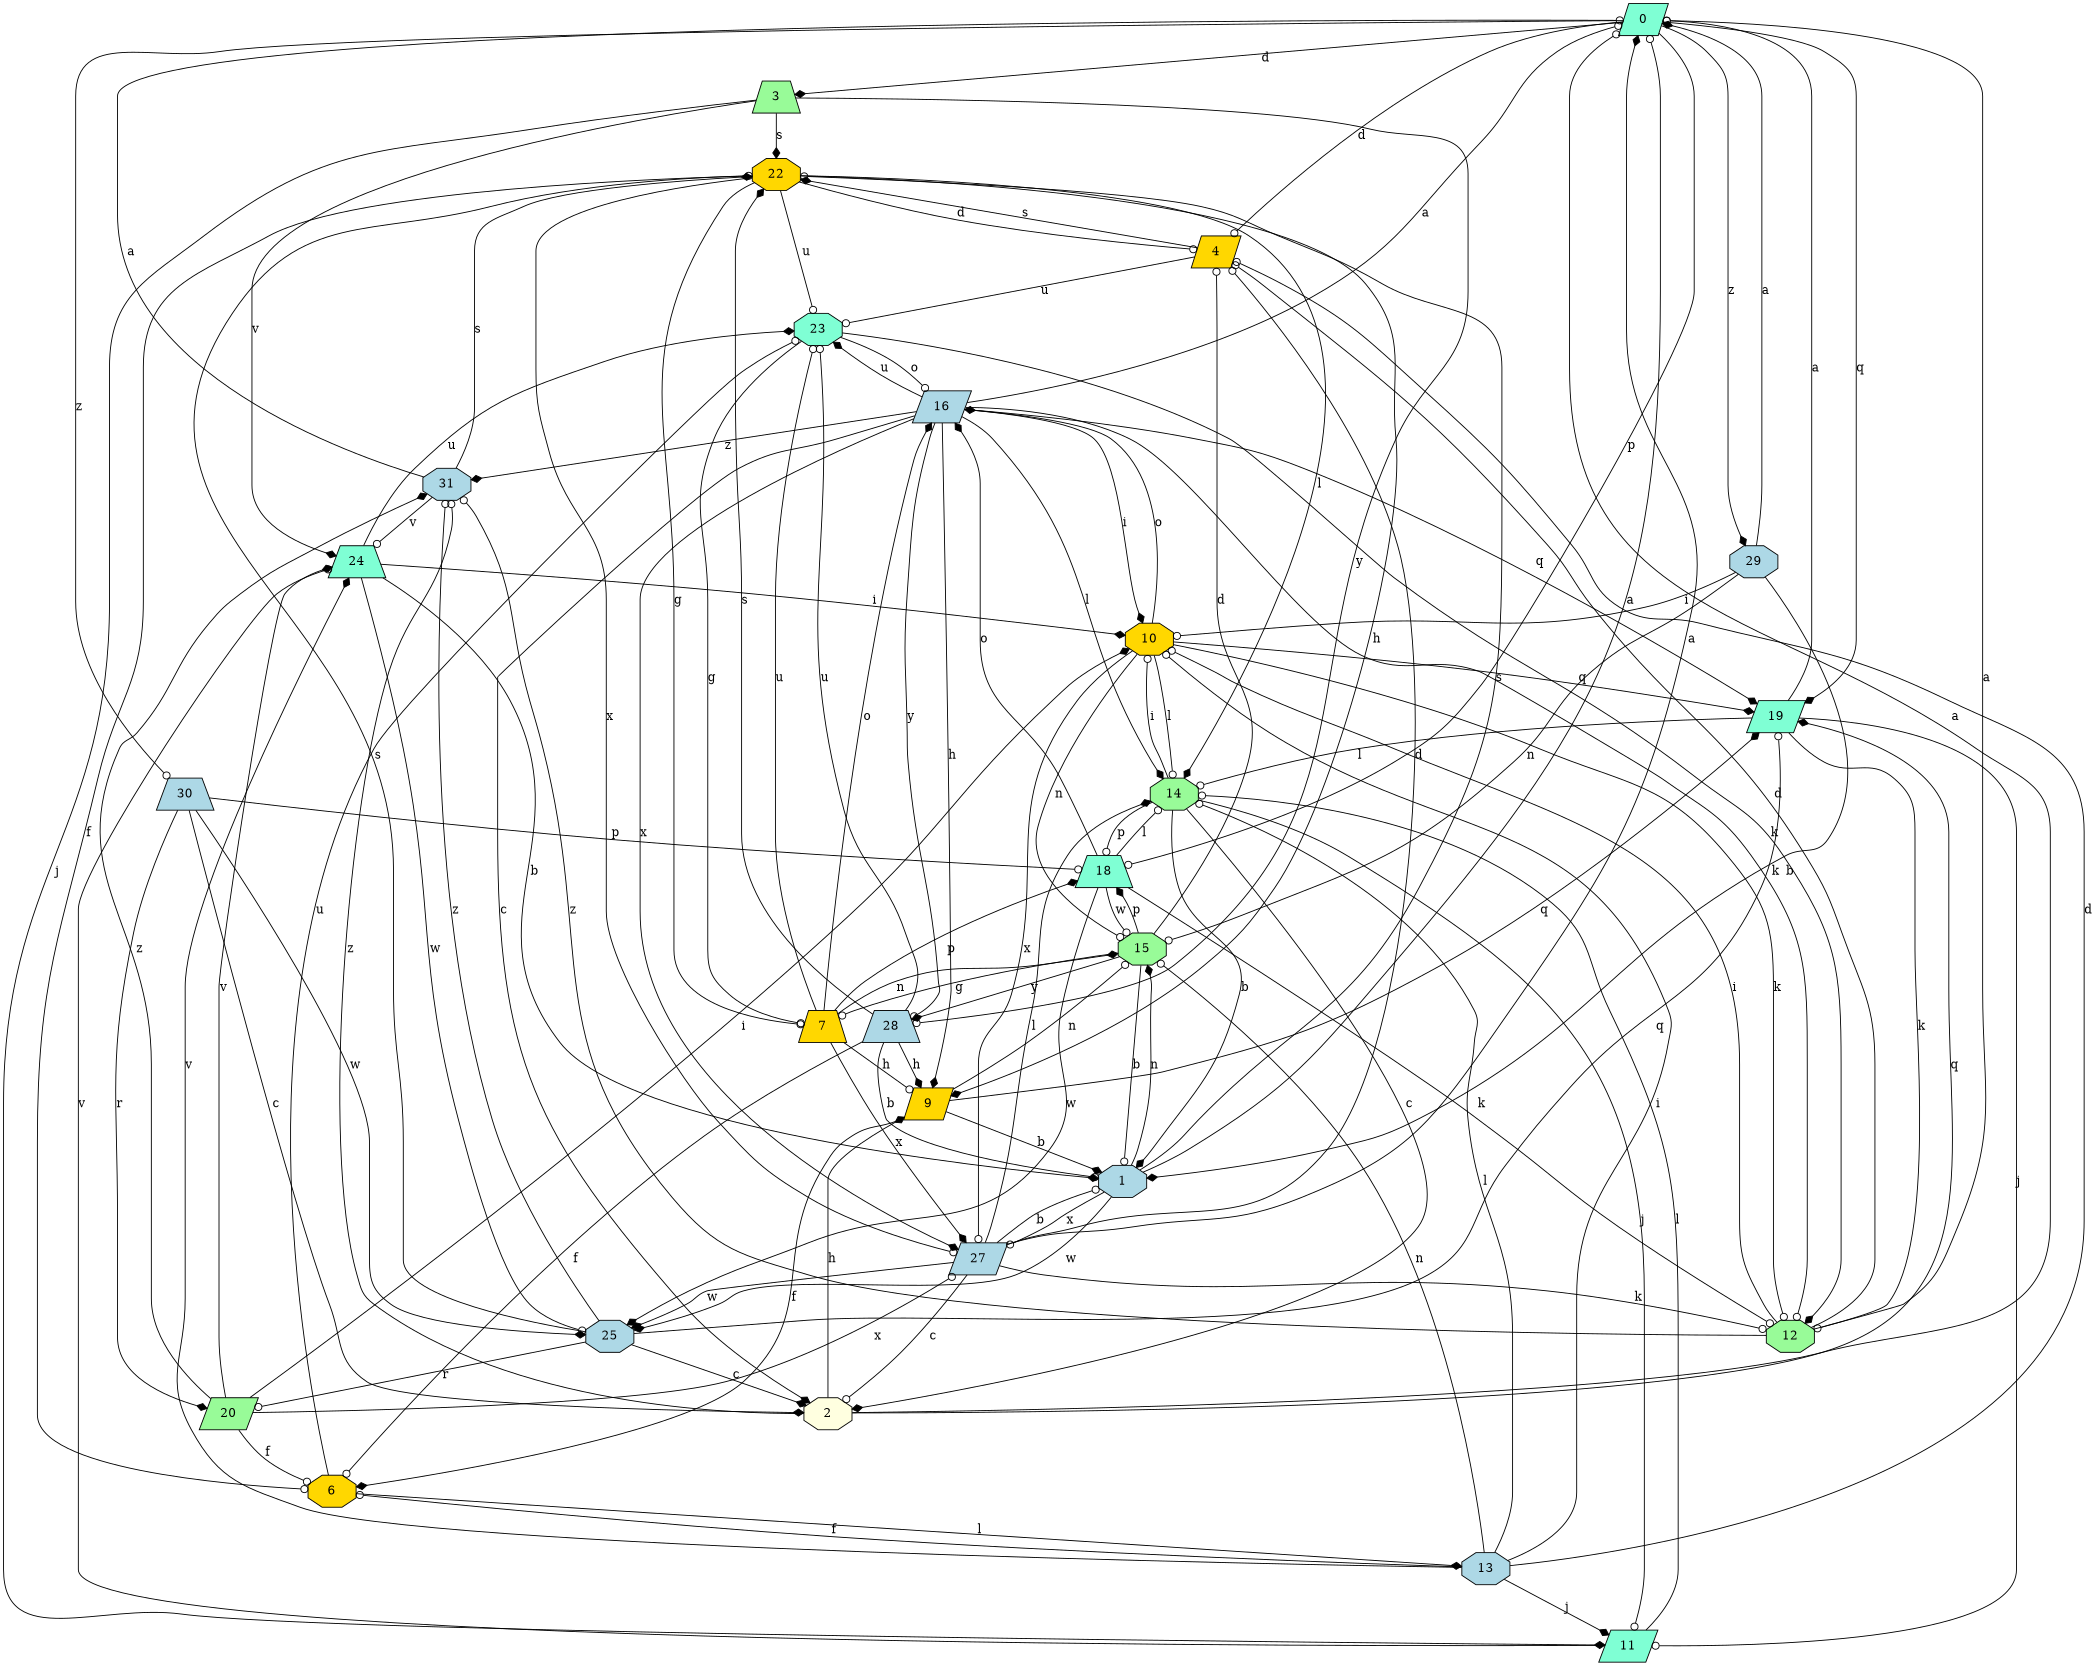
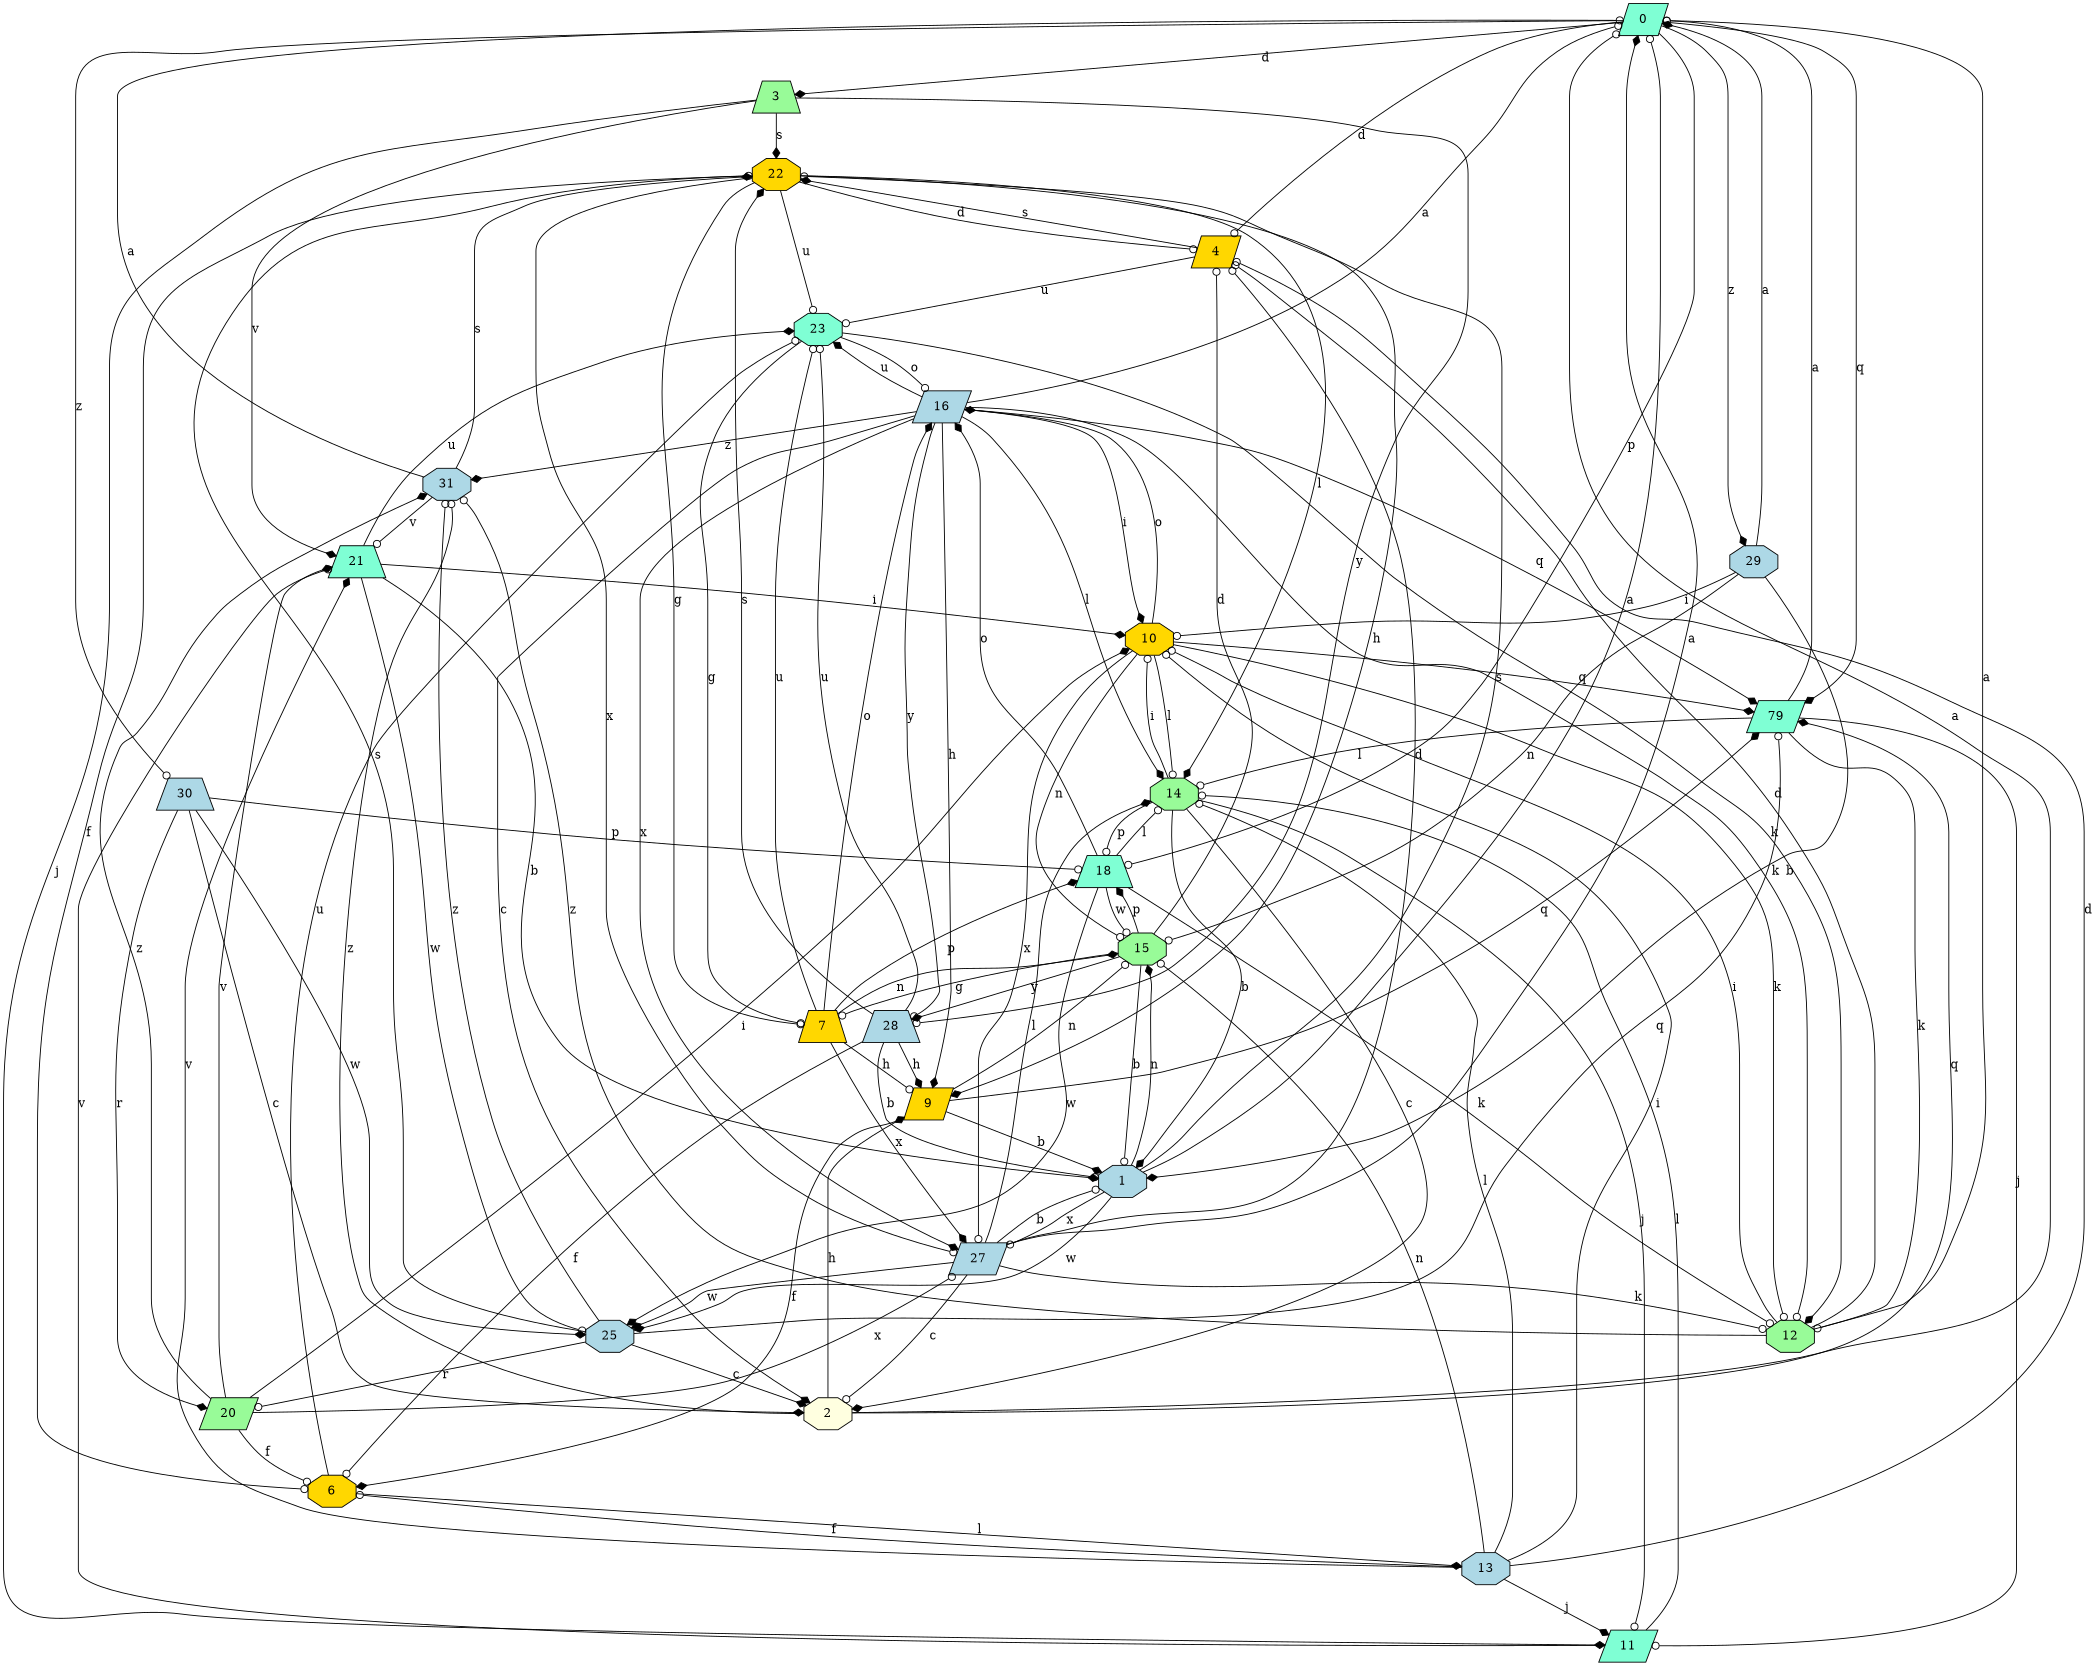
(357, 562) -> (357, 562)
(1776, 717) -> (1776, 717)
